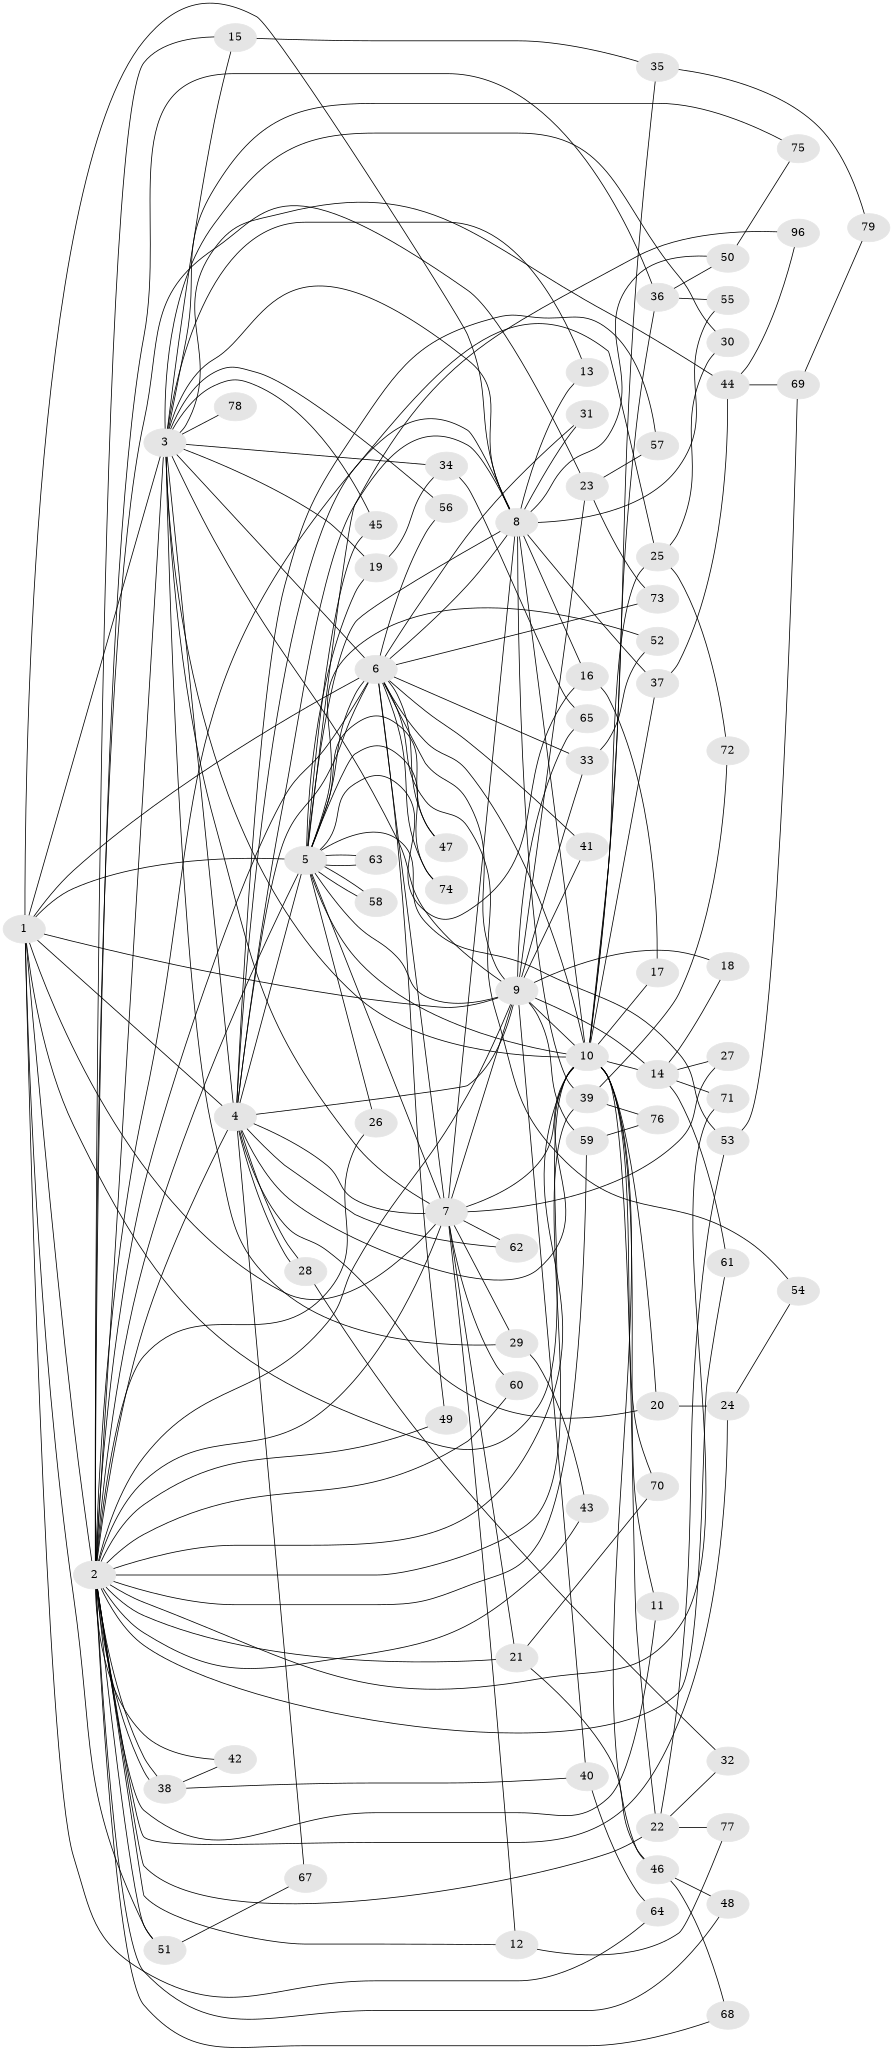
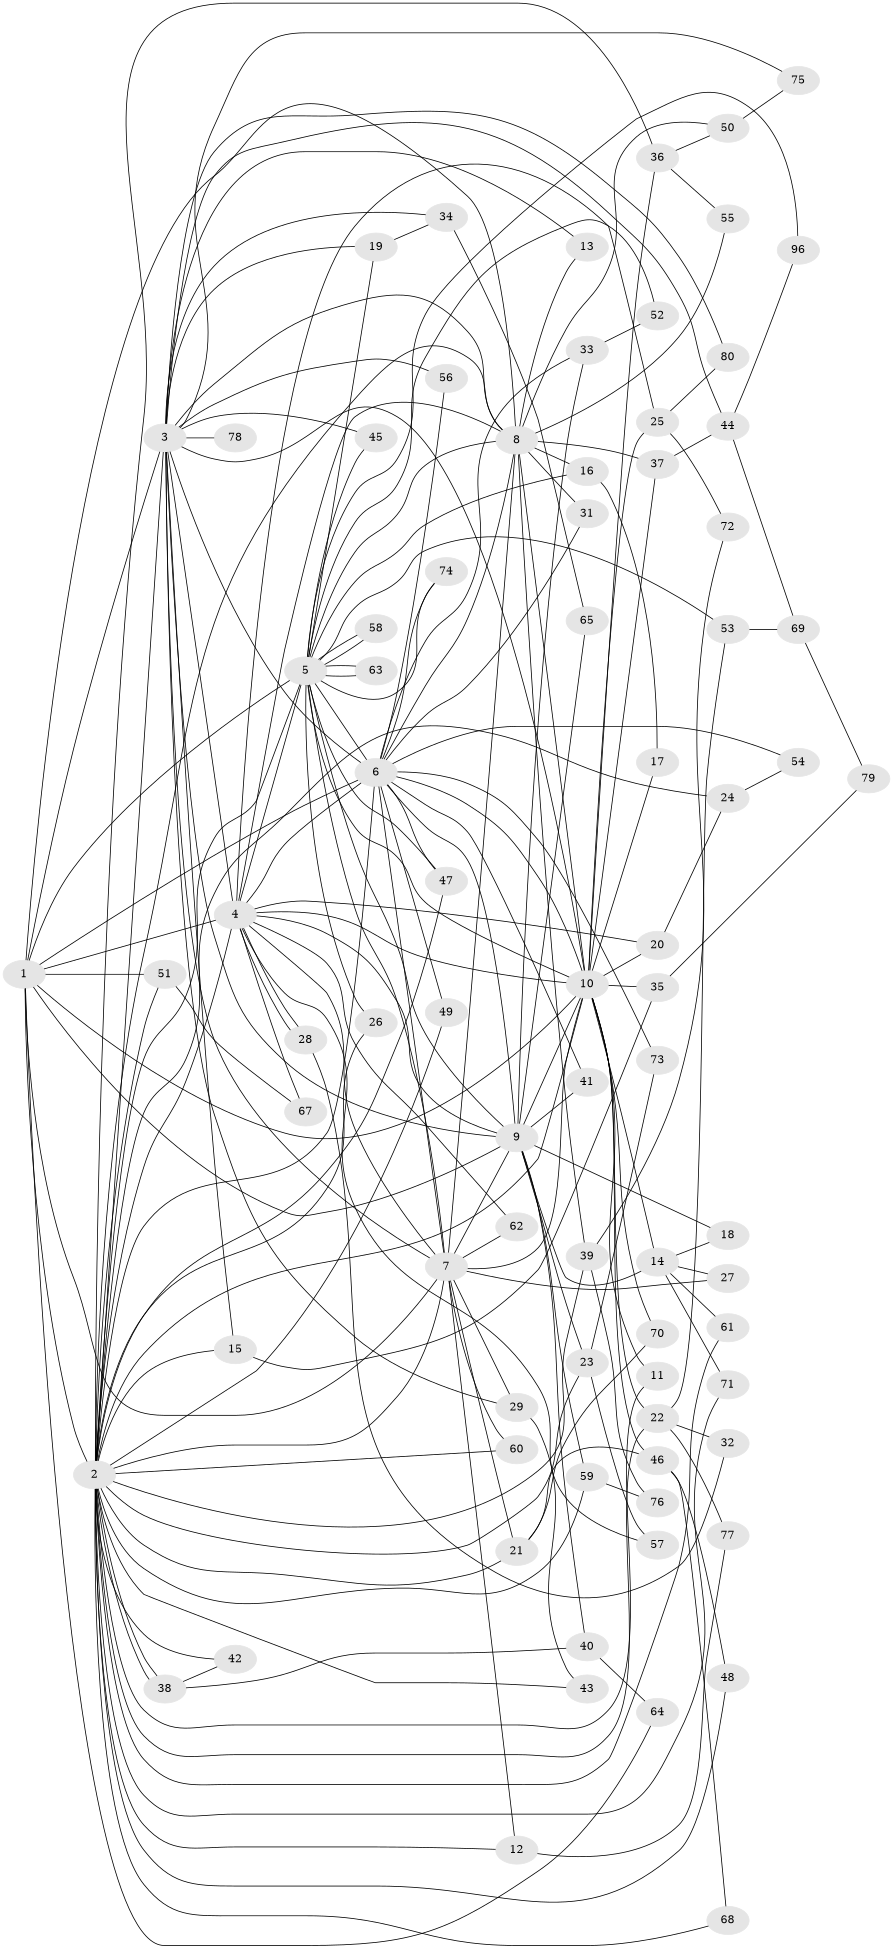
(728, 343) -> (728, 357)
(324, 1327) -> (296, 1202)
